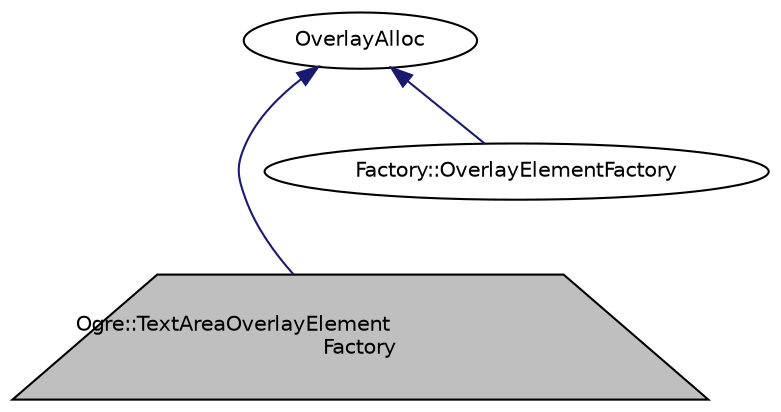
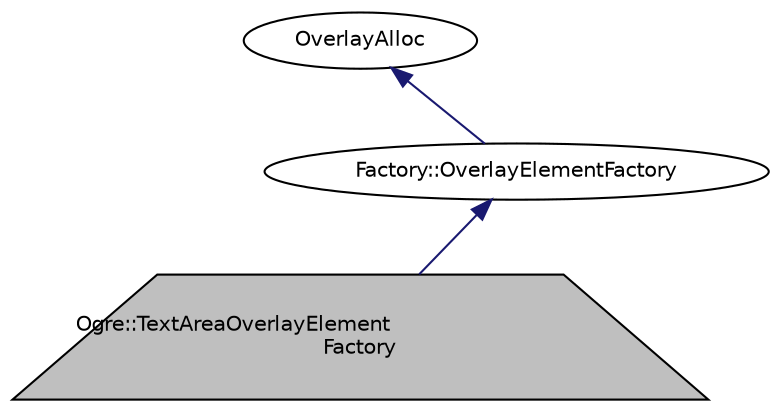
(239, 173) -> (448, 245)
